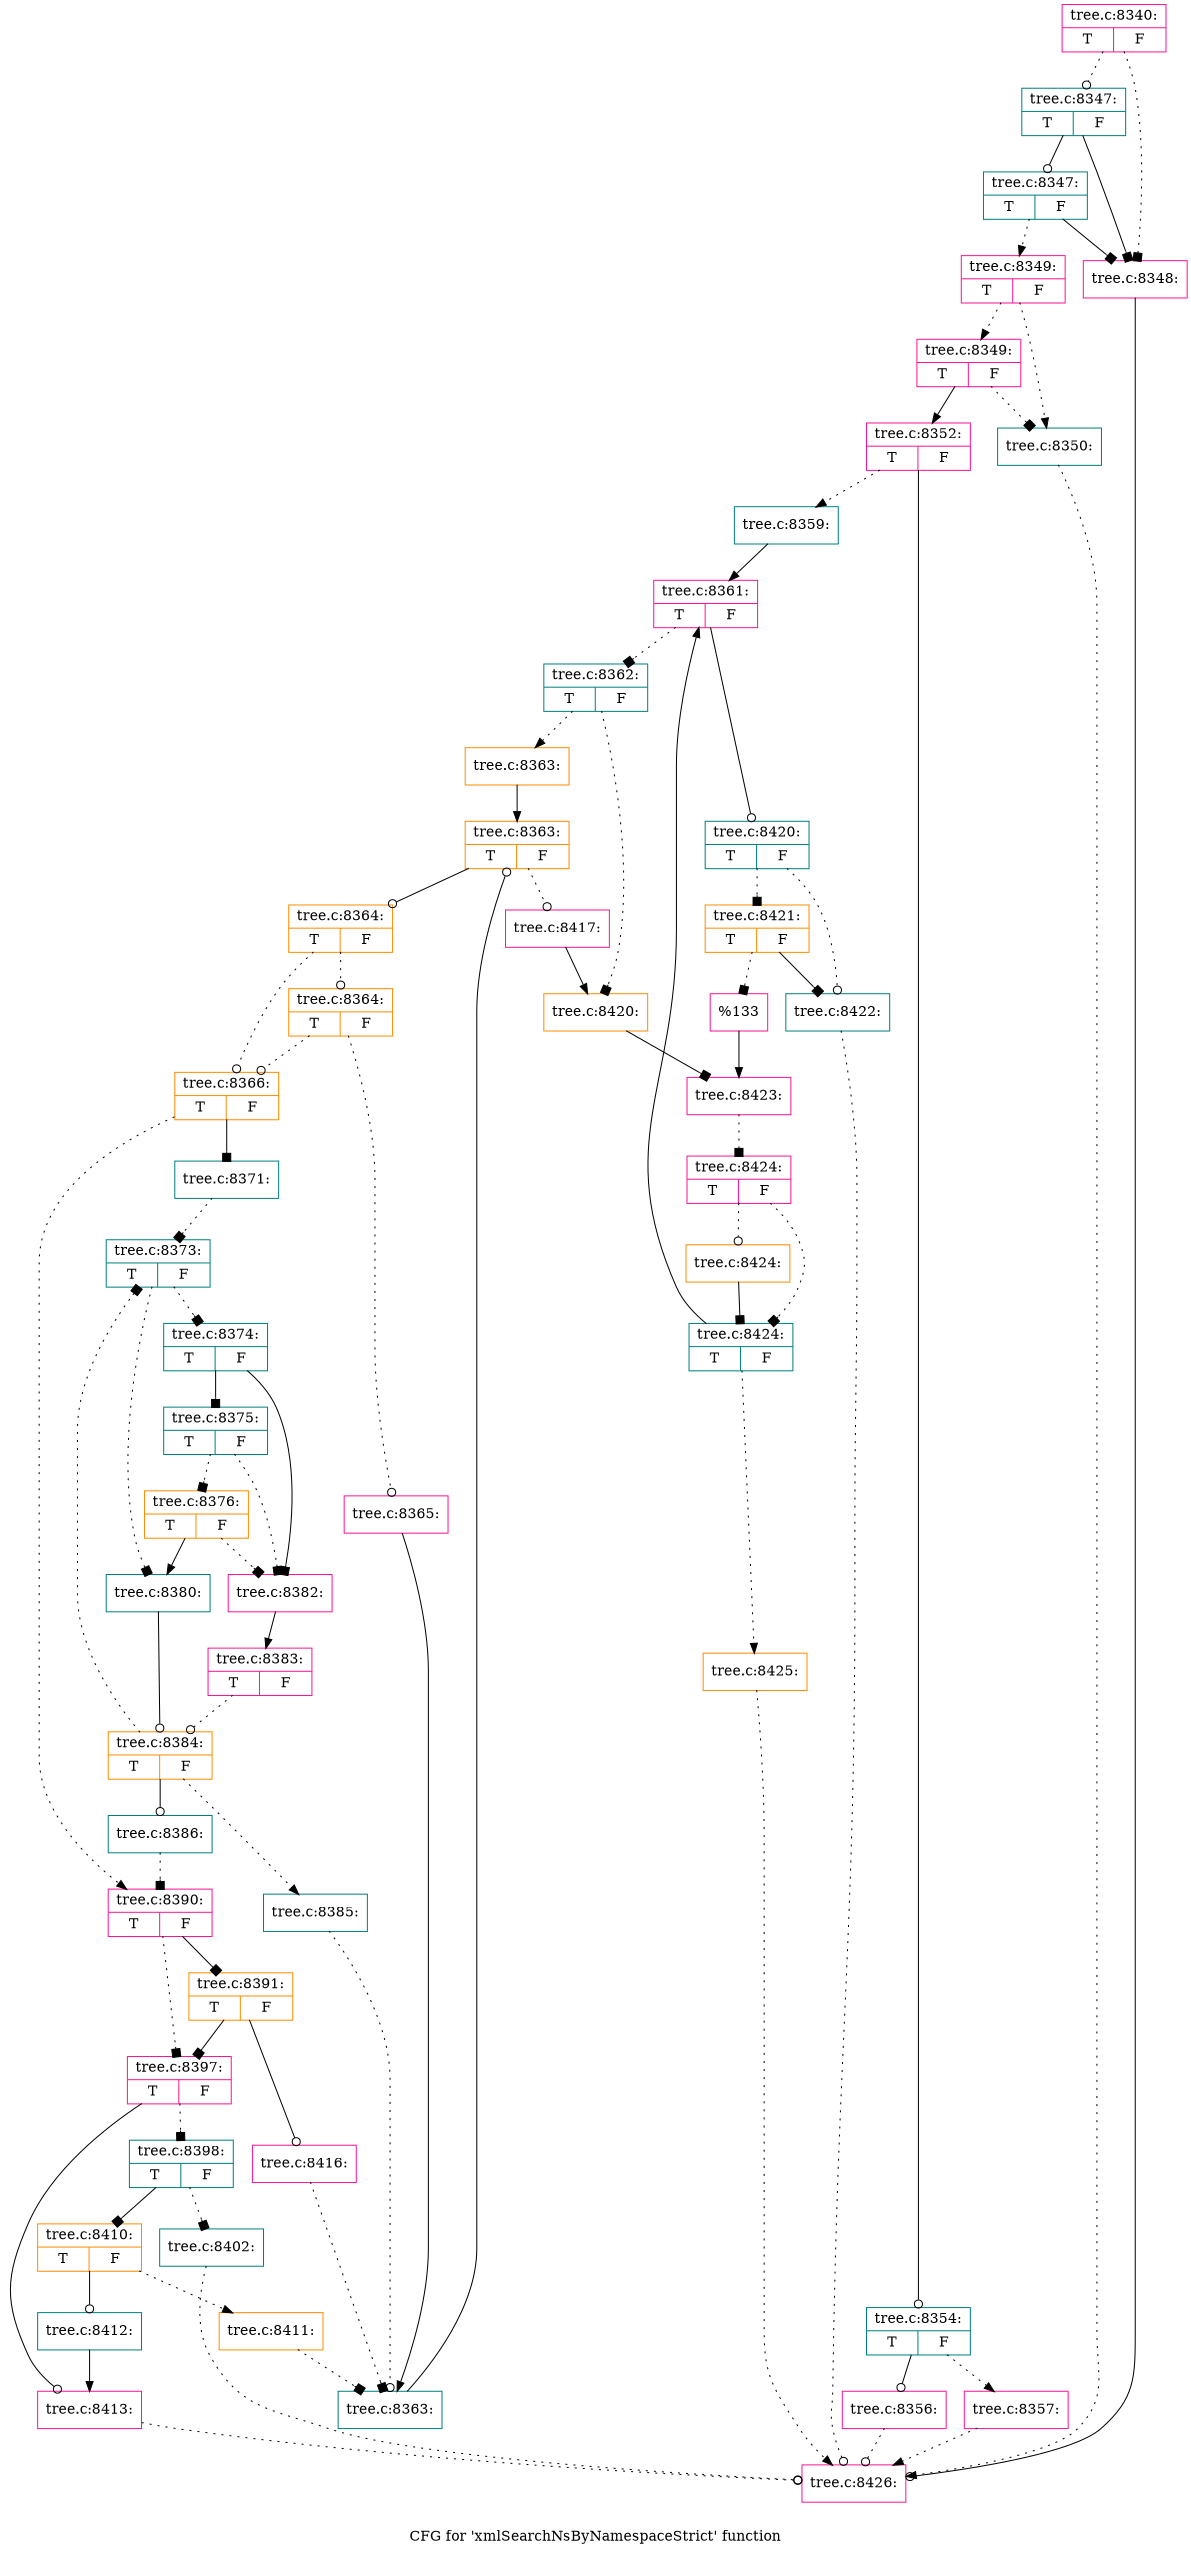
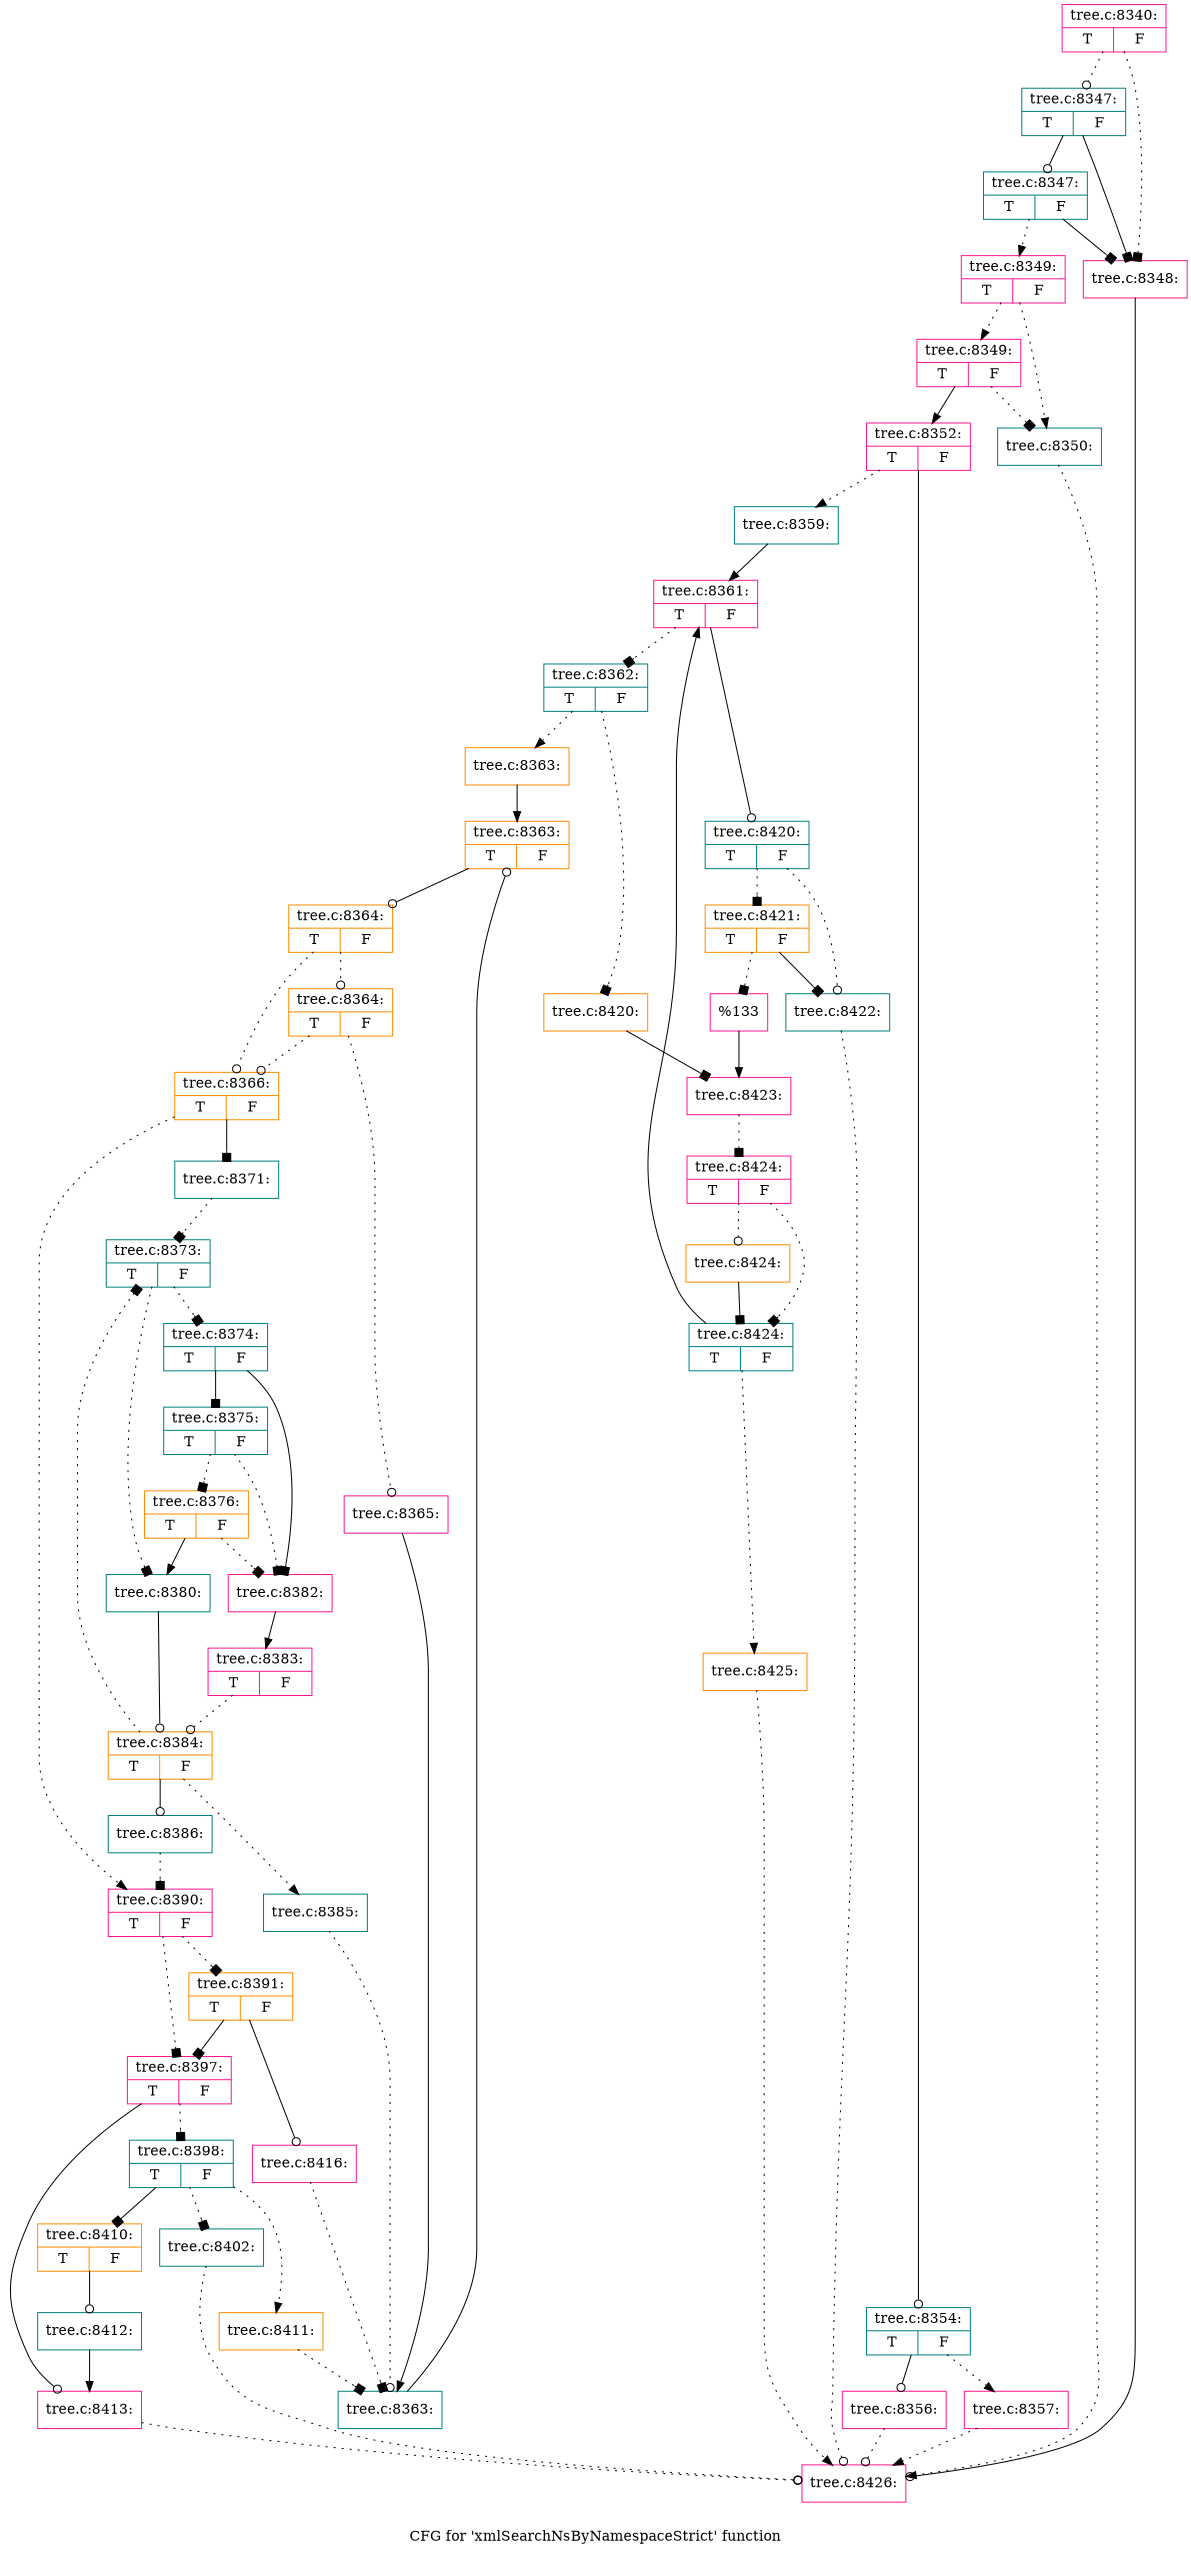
(557, 929) -> none
(197, 1951) -> (197, 1951)
(181, 2290) -> (277, 2236)
